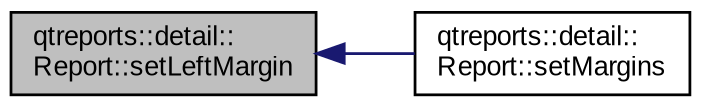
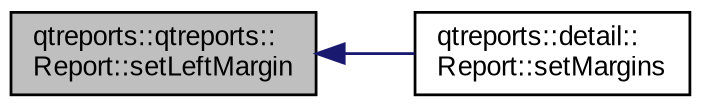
(164, 54) -> (164, 54)
